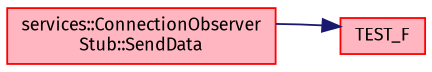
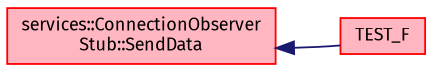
(299, 24) -> (317, 47)
